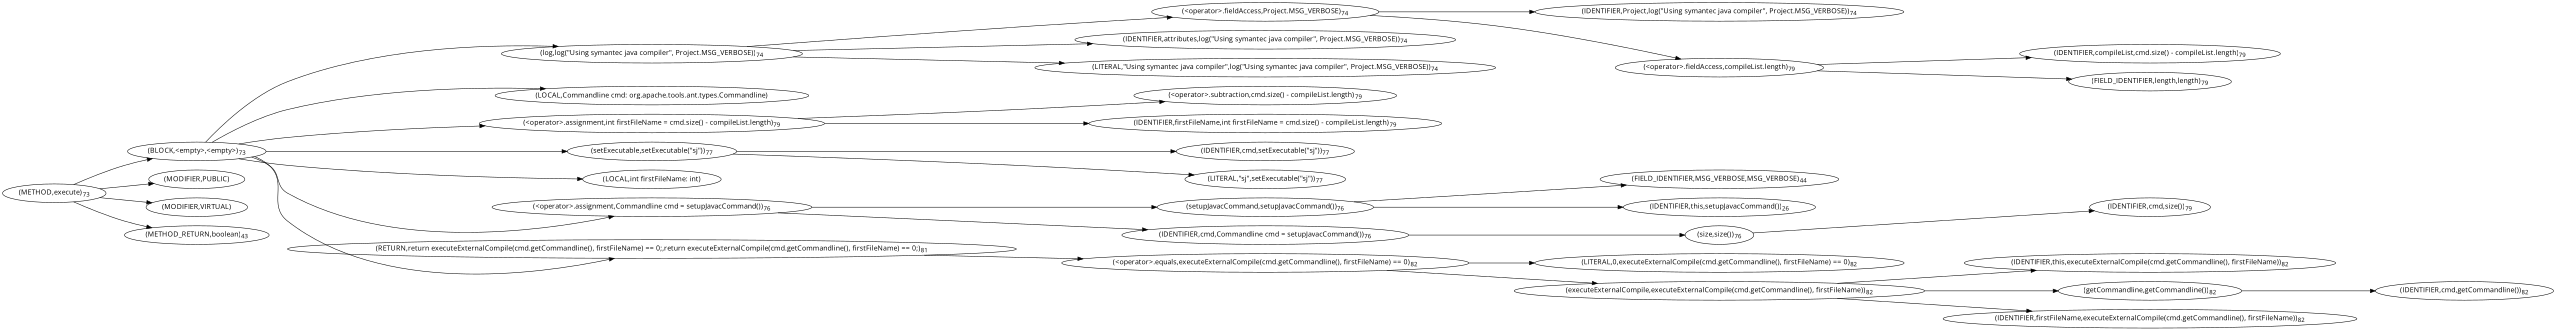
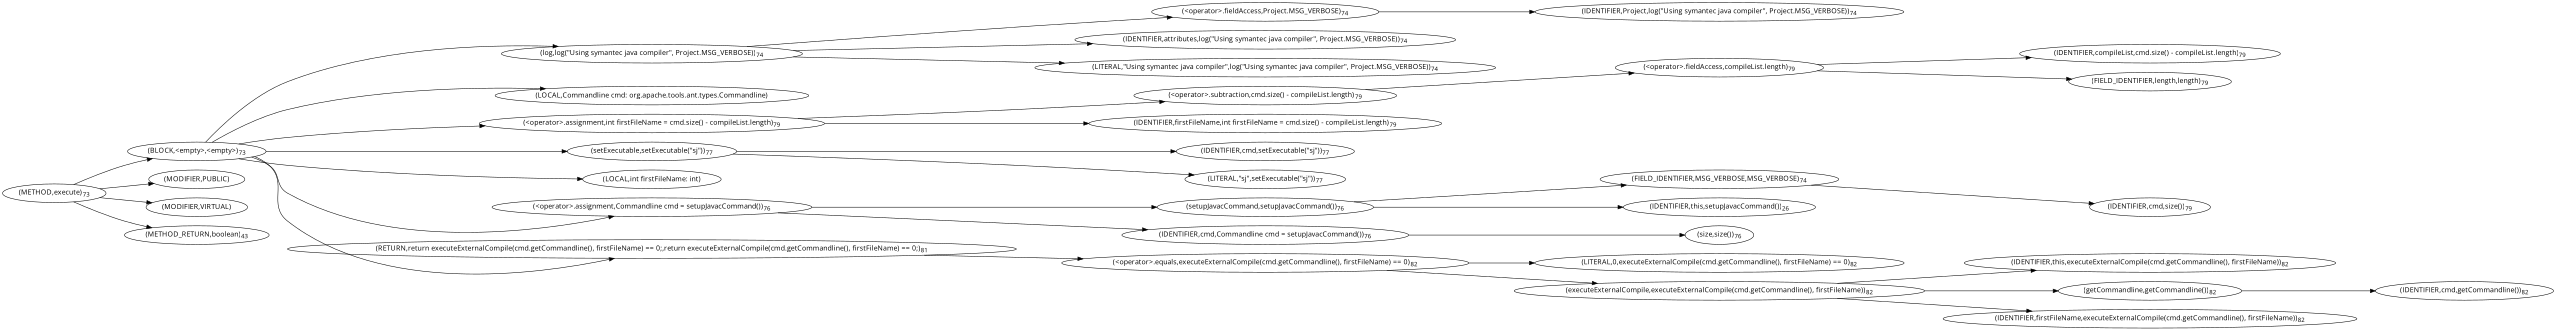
(1524, 30) -> (1497, 82)
(1803, 179) -> (1803, 179)
(1921, 222) -> (1950, 194)
